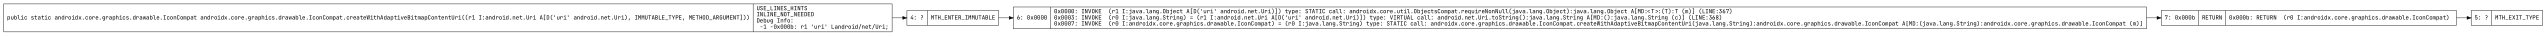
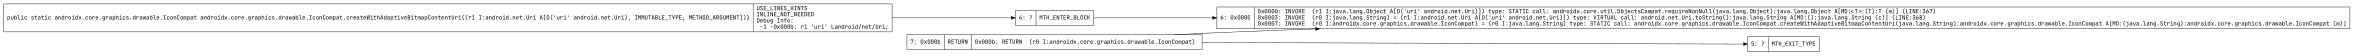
(963, 18) -> (1065, 18)
(2152, 18) -> (1245, 32)
